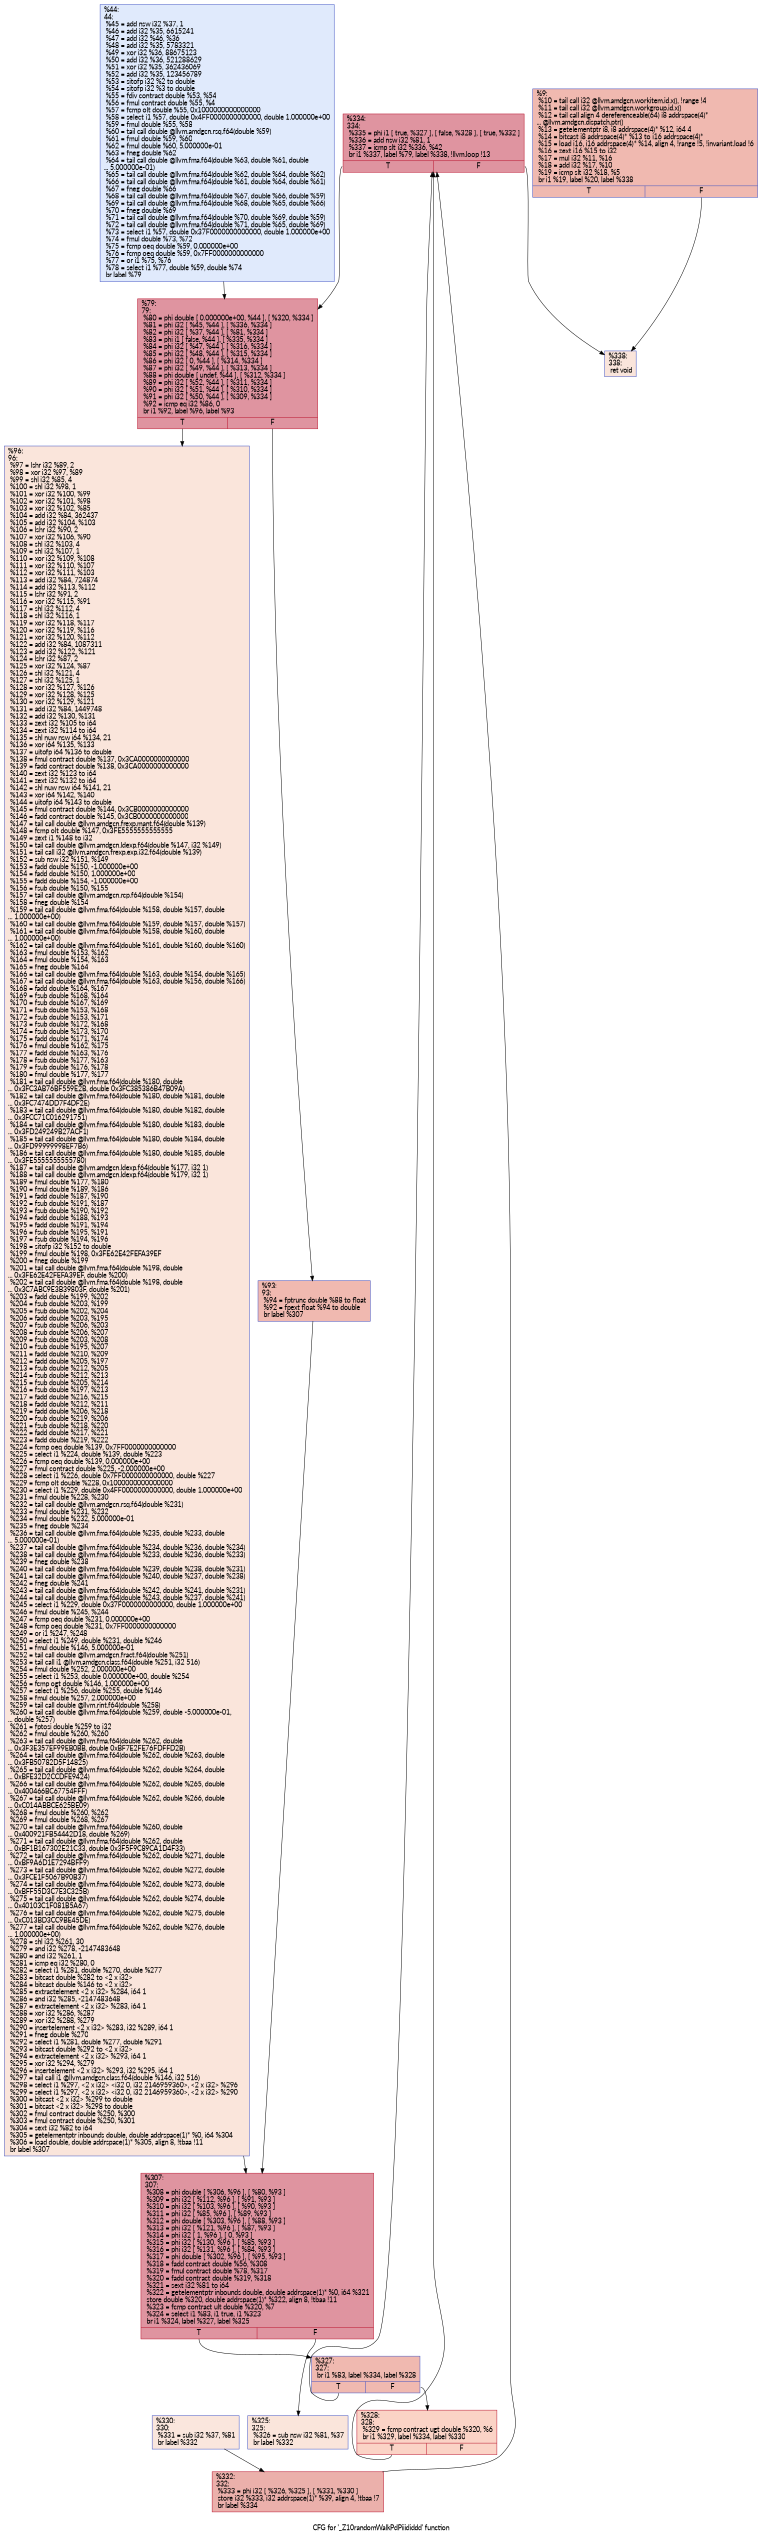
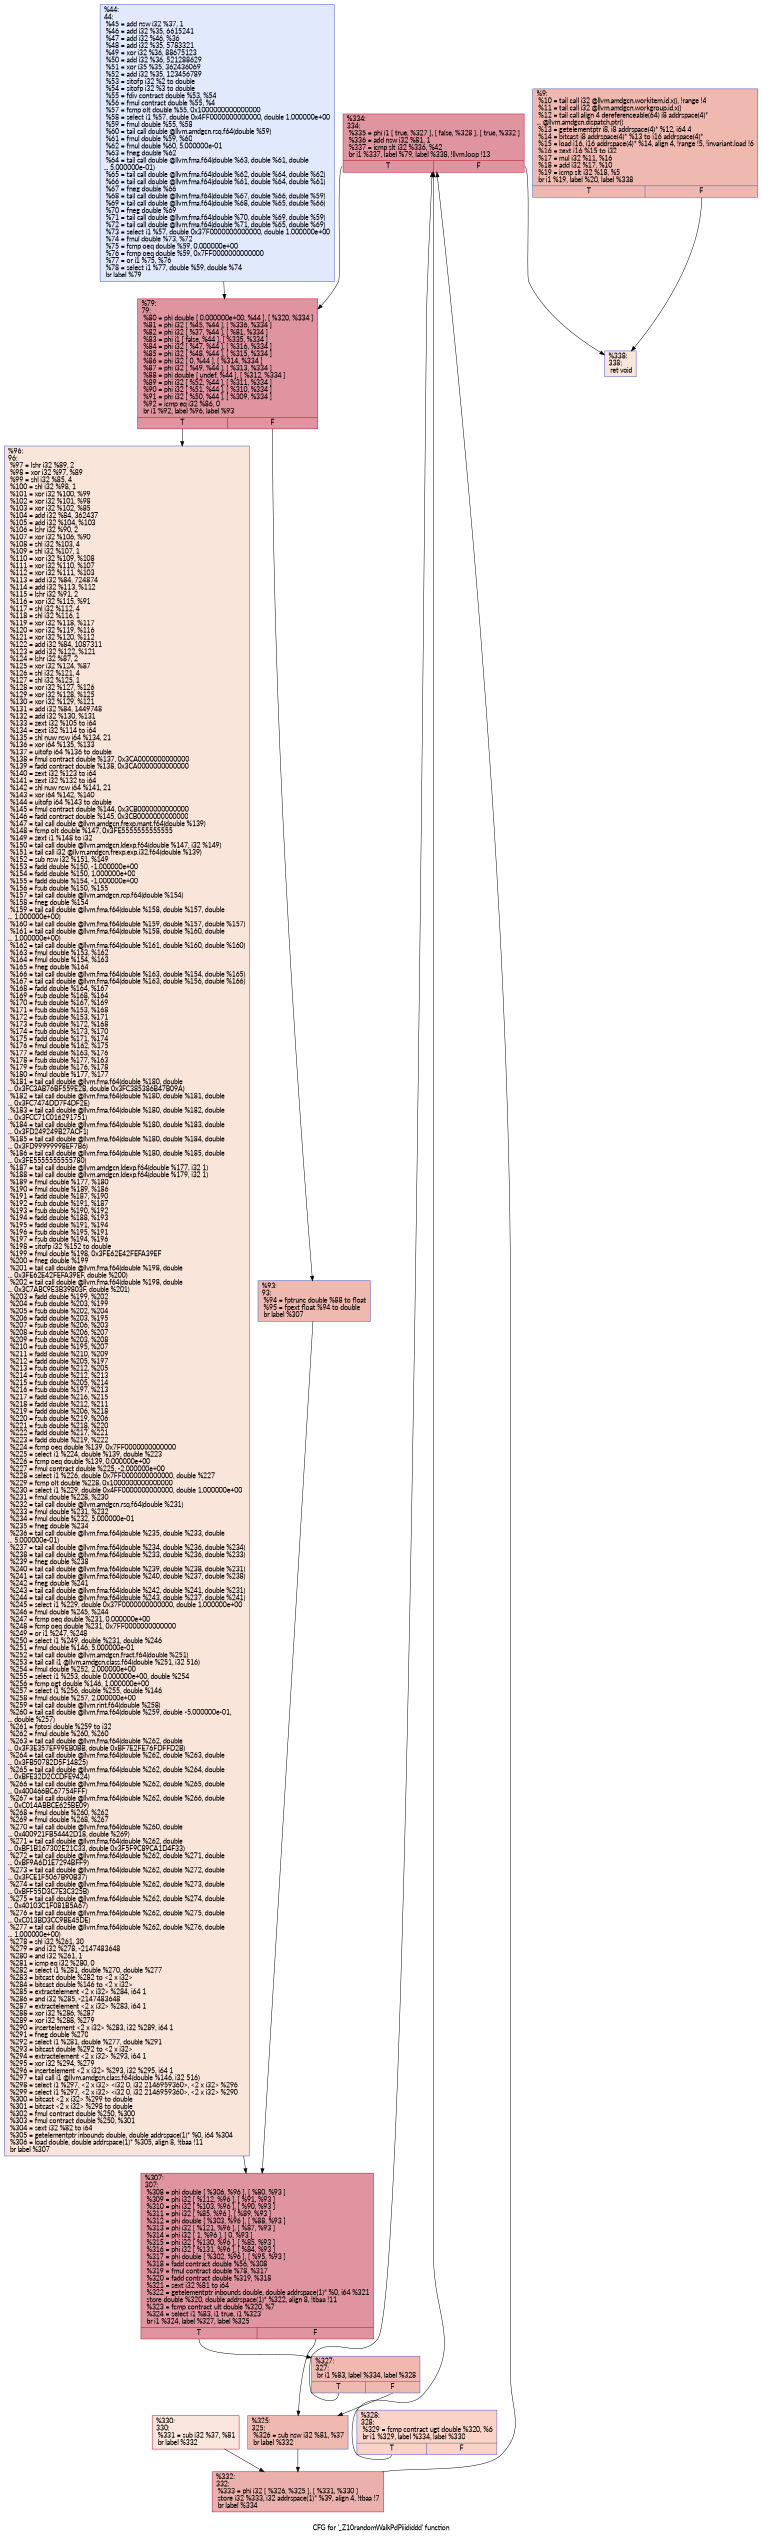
(152, 68) -> (152, 68)
(311, 1308) -> (311, 1308)
(426, 2396) -> (368, 2404)
(196, 2432) -> (196, 2432)
(298, 2432) -> (298, 2432)
(427, 2432) -> (427, 2432)
none -> (298, 2458)
